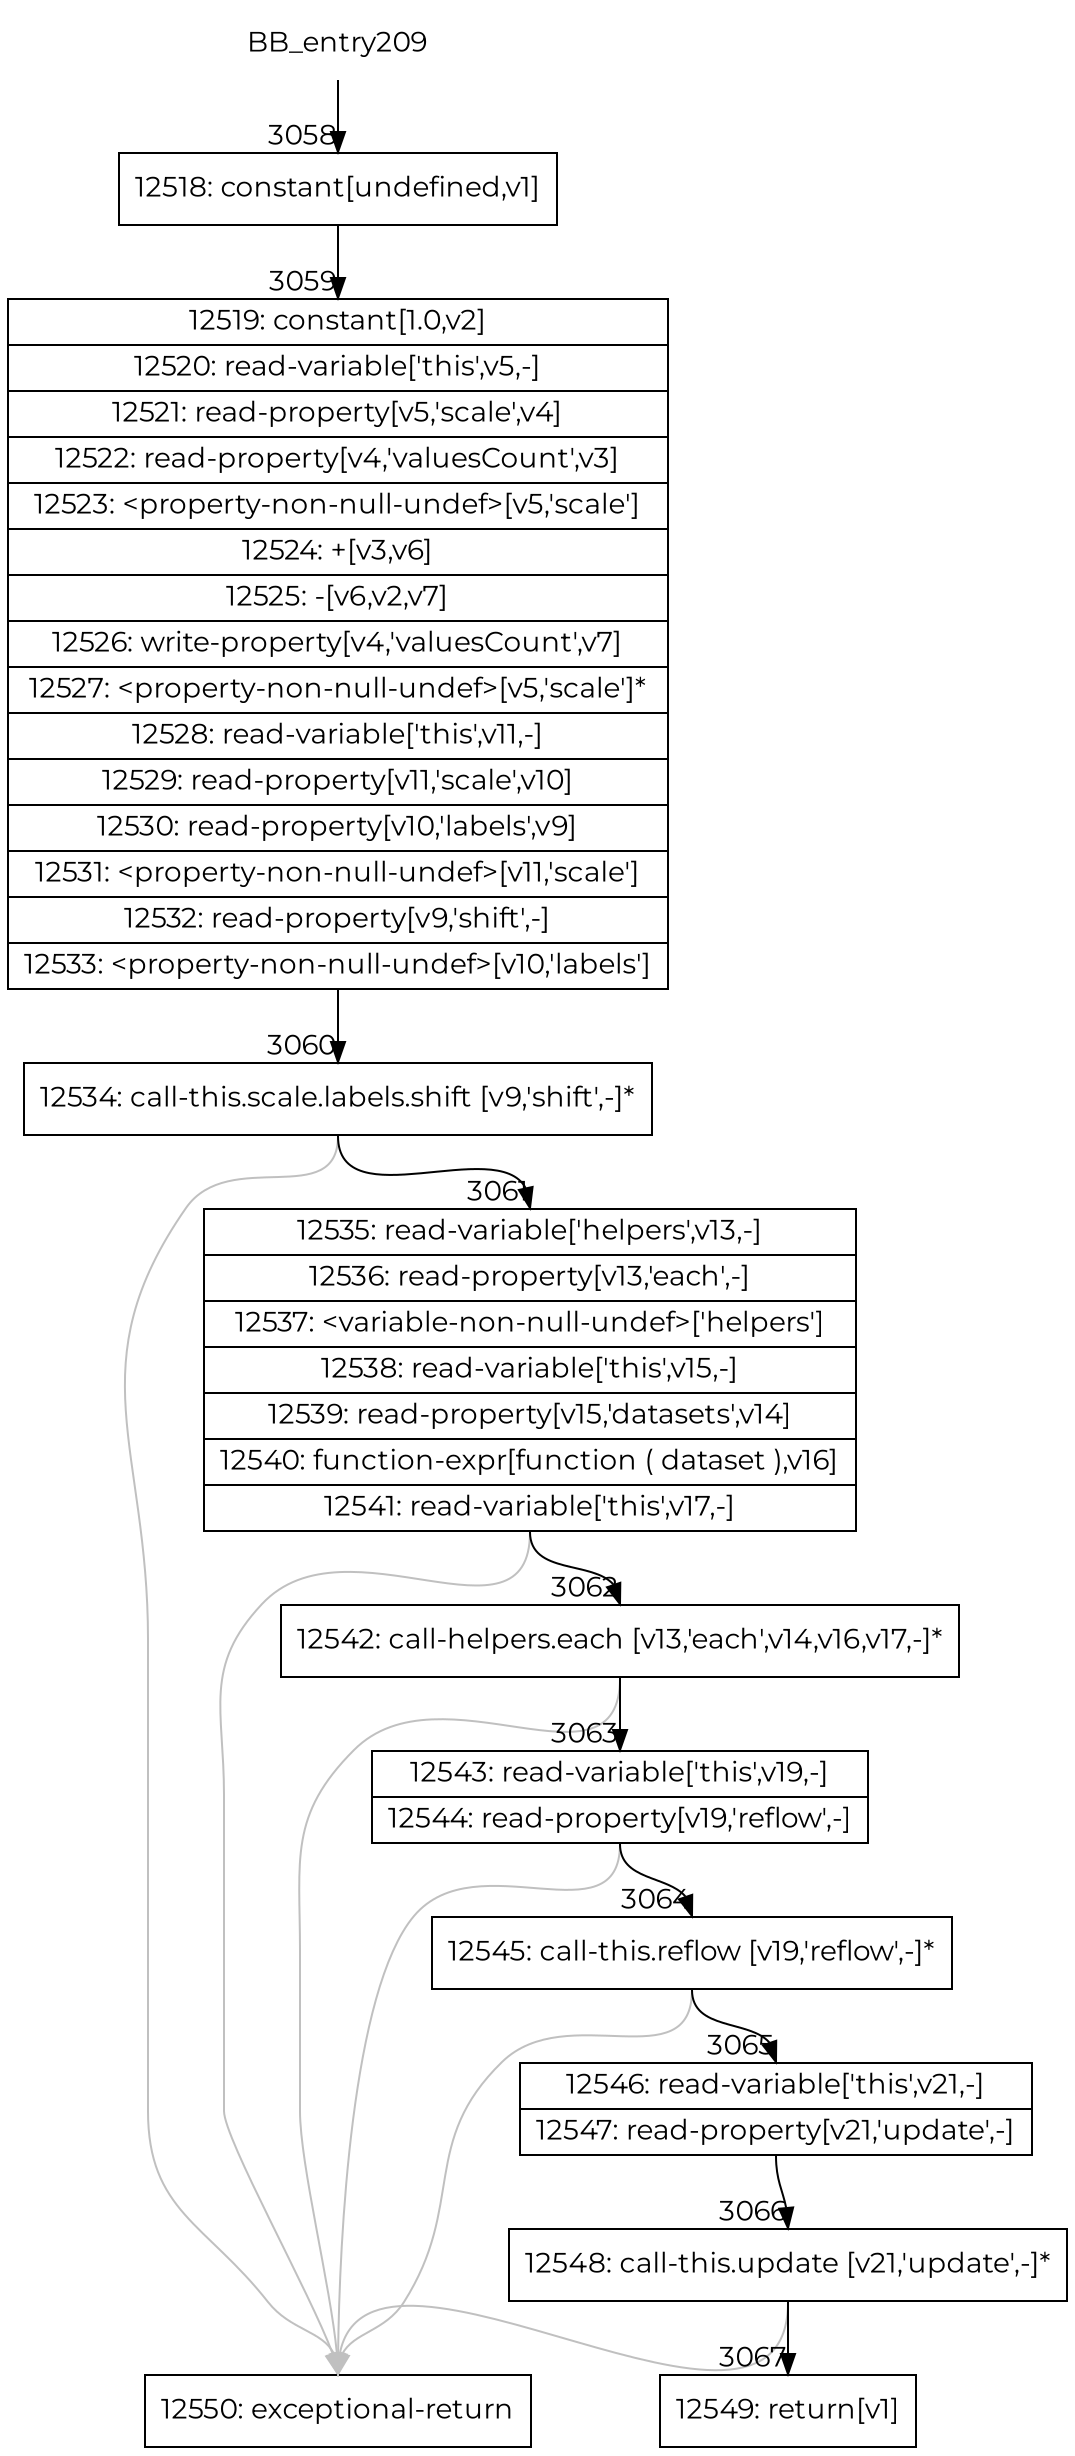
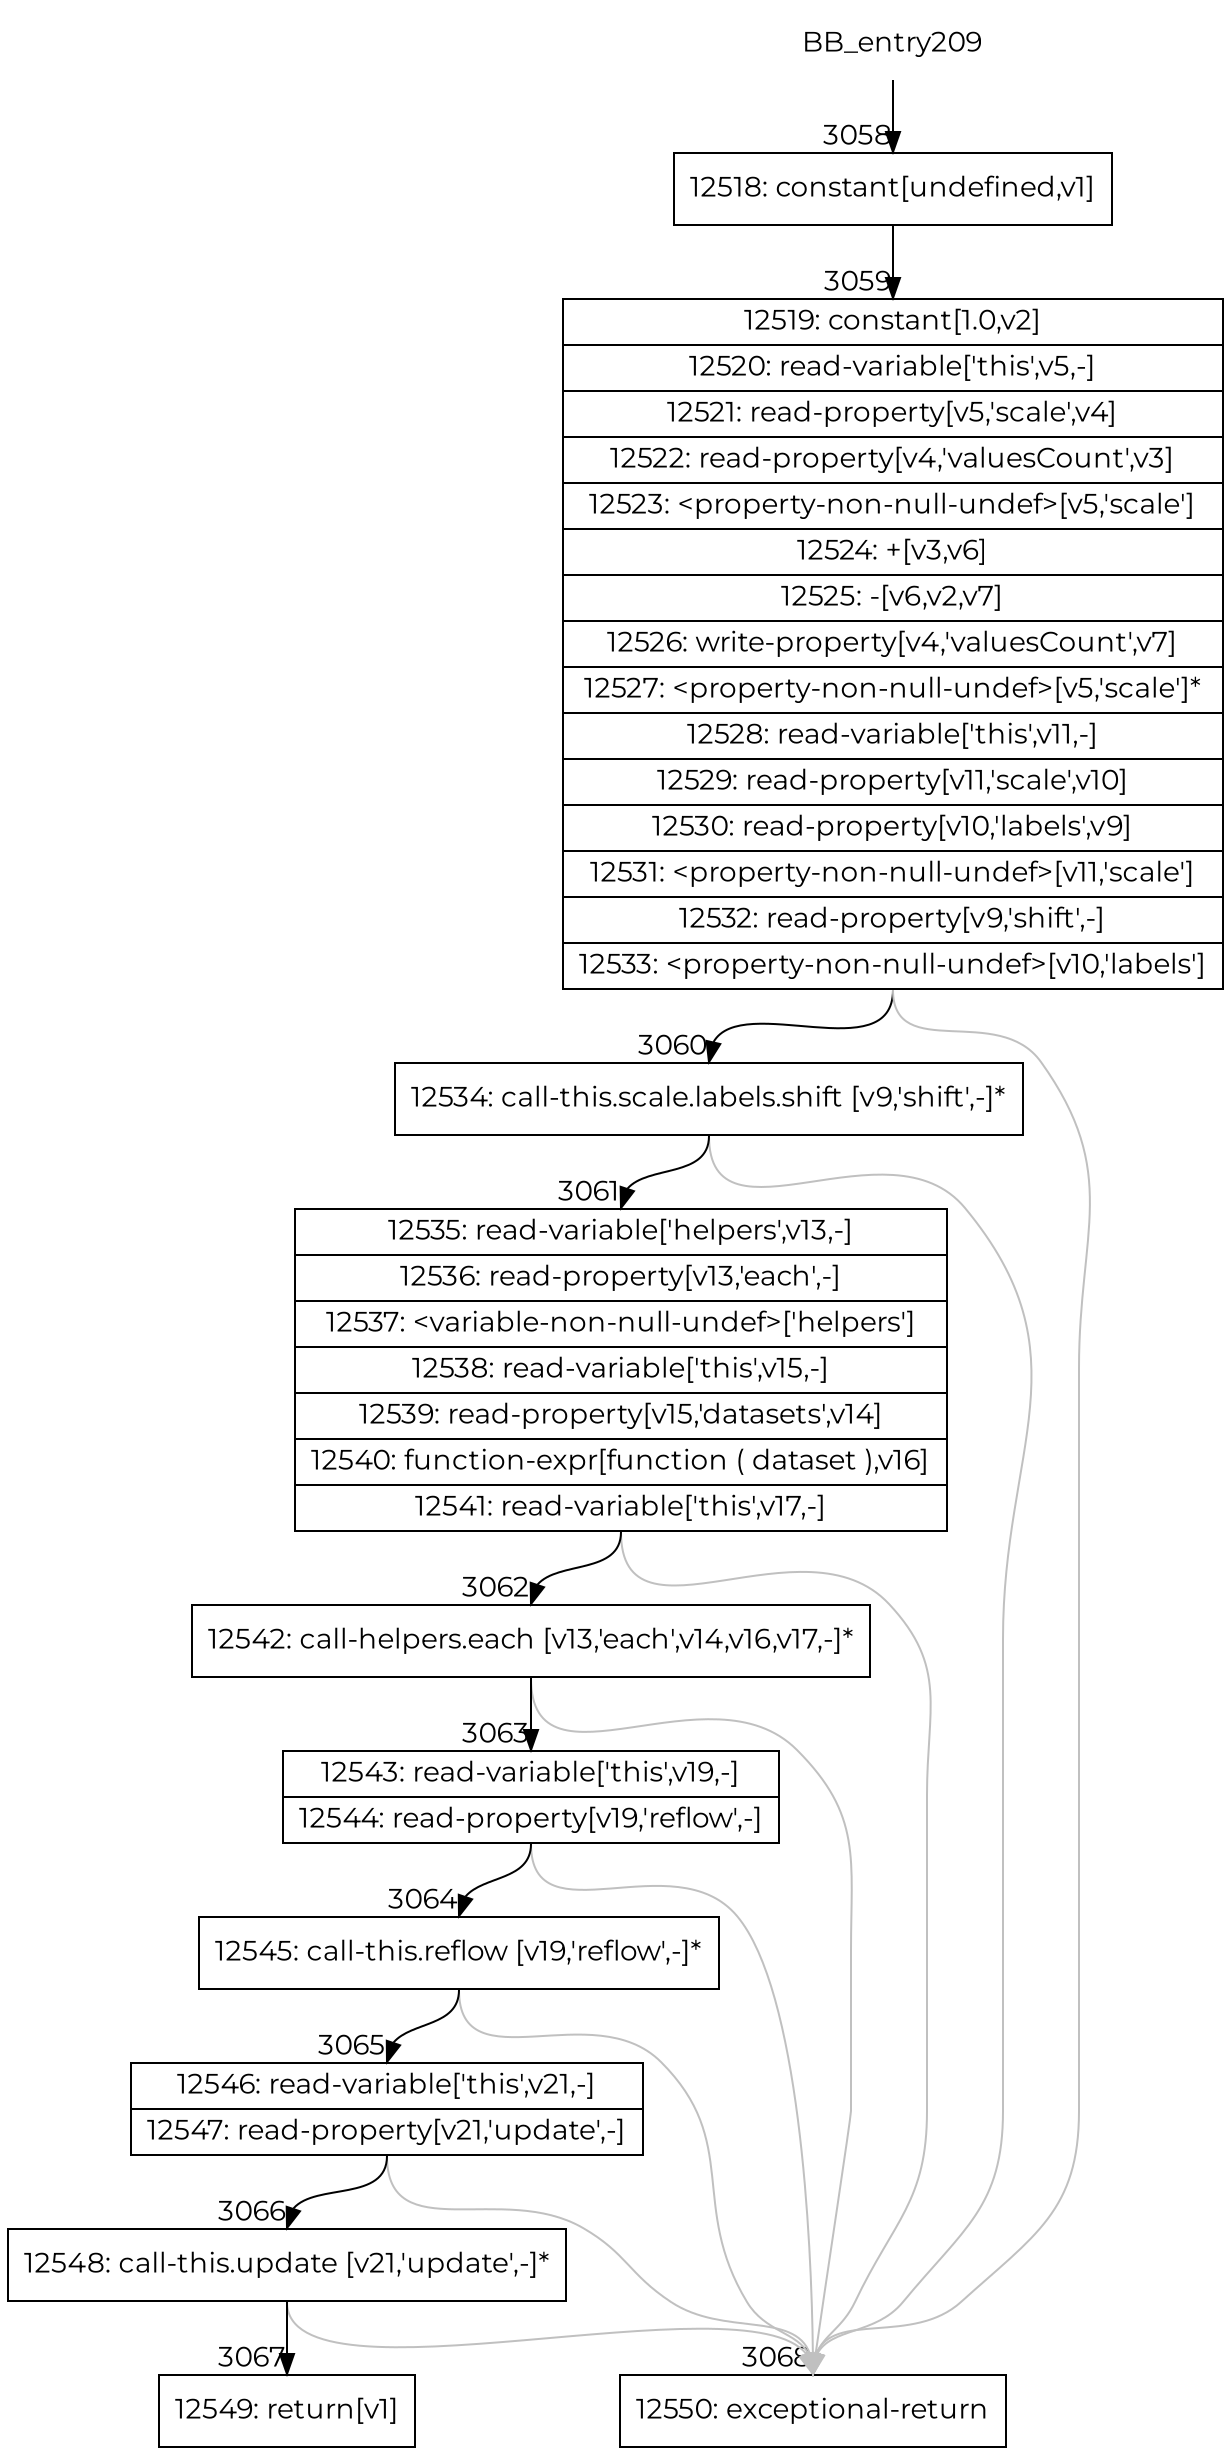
none -> (1079, 1688)
none -> (599, 2238)
